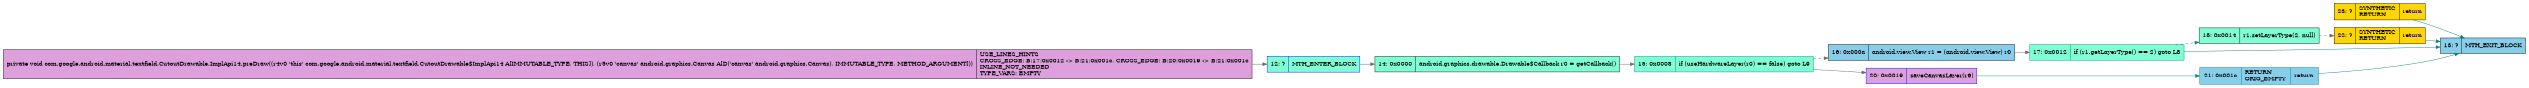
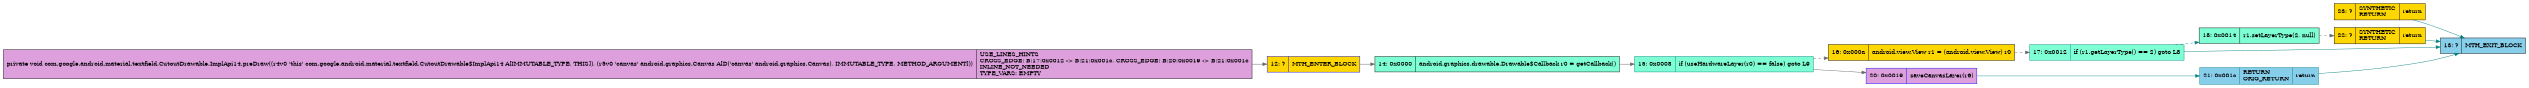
(1921, 52) -> (1921, 52)
(2020, 52) -> (2020, 52)
(1313, 64) -> (1313, 64)
(2265, 79) -> (2266, 79)
